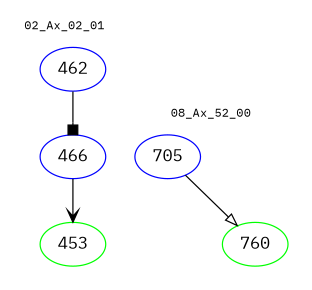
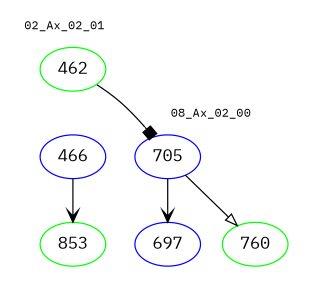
(73, 69) -> (73, 69)
(73, 107) -> (133, 114)
(211, 114) -> (211, 114)
(73, 244) -> (73, 244)
none -> (168, 244)
